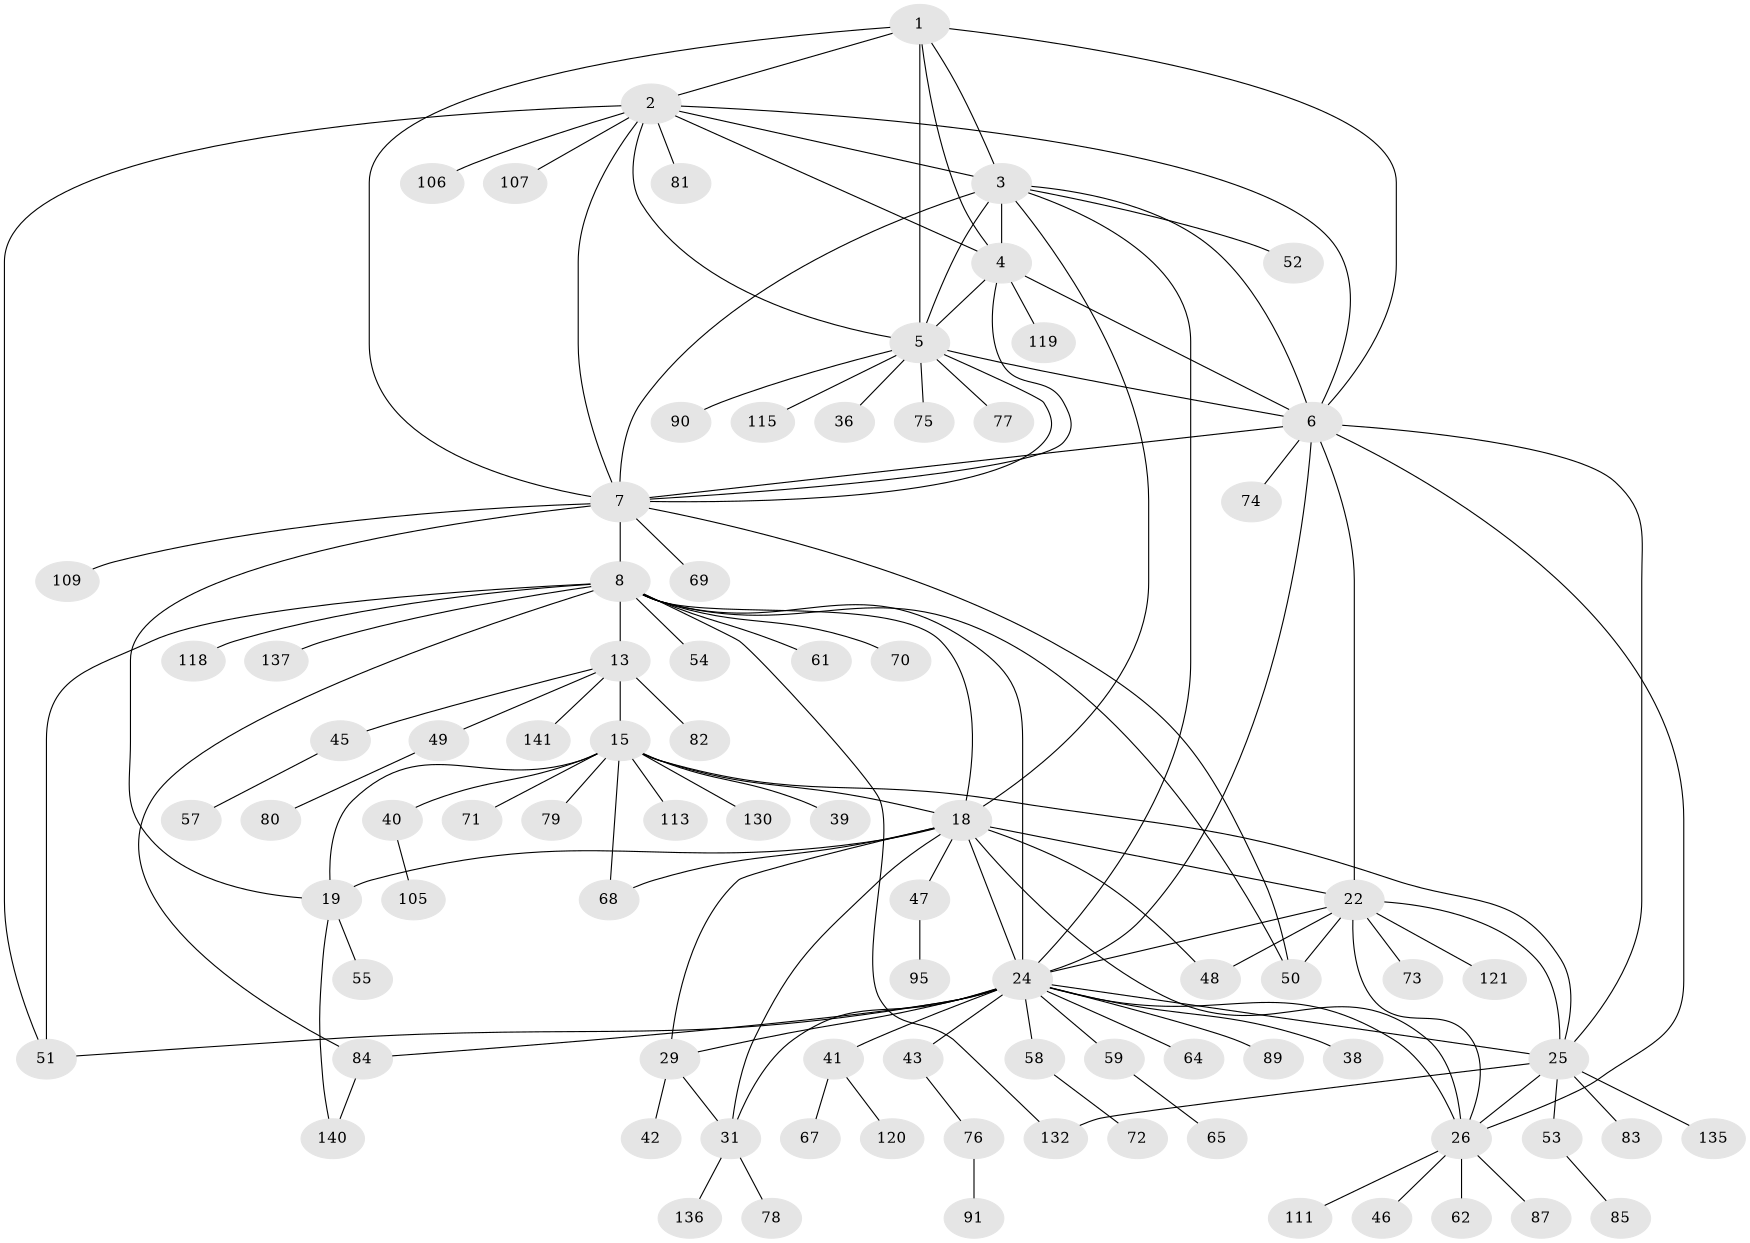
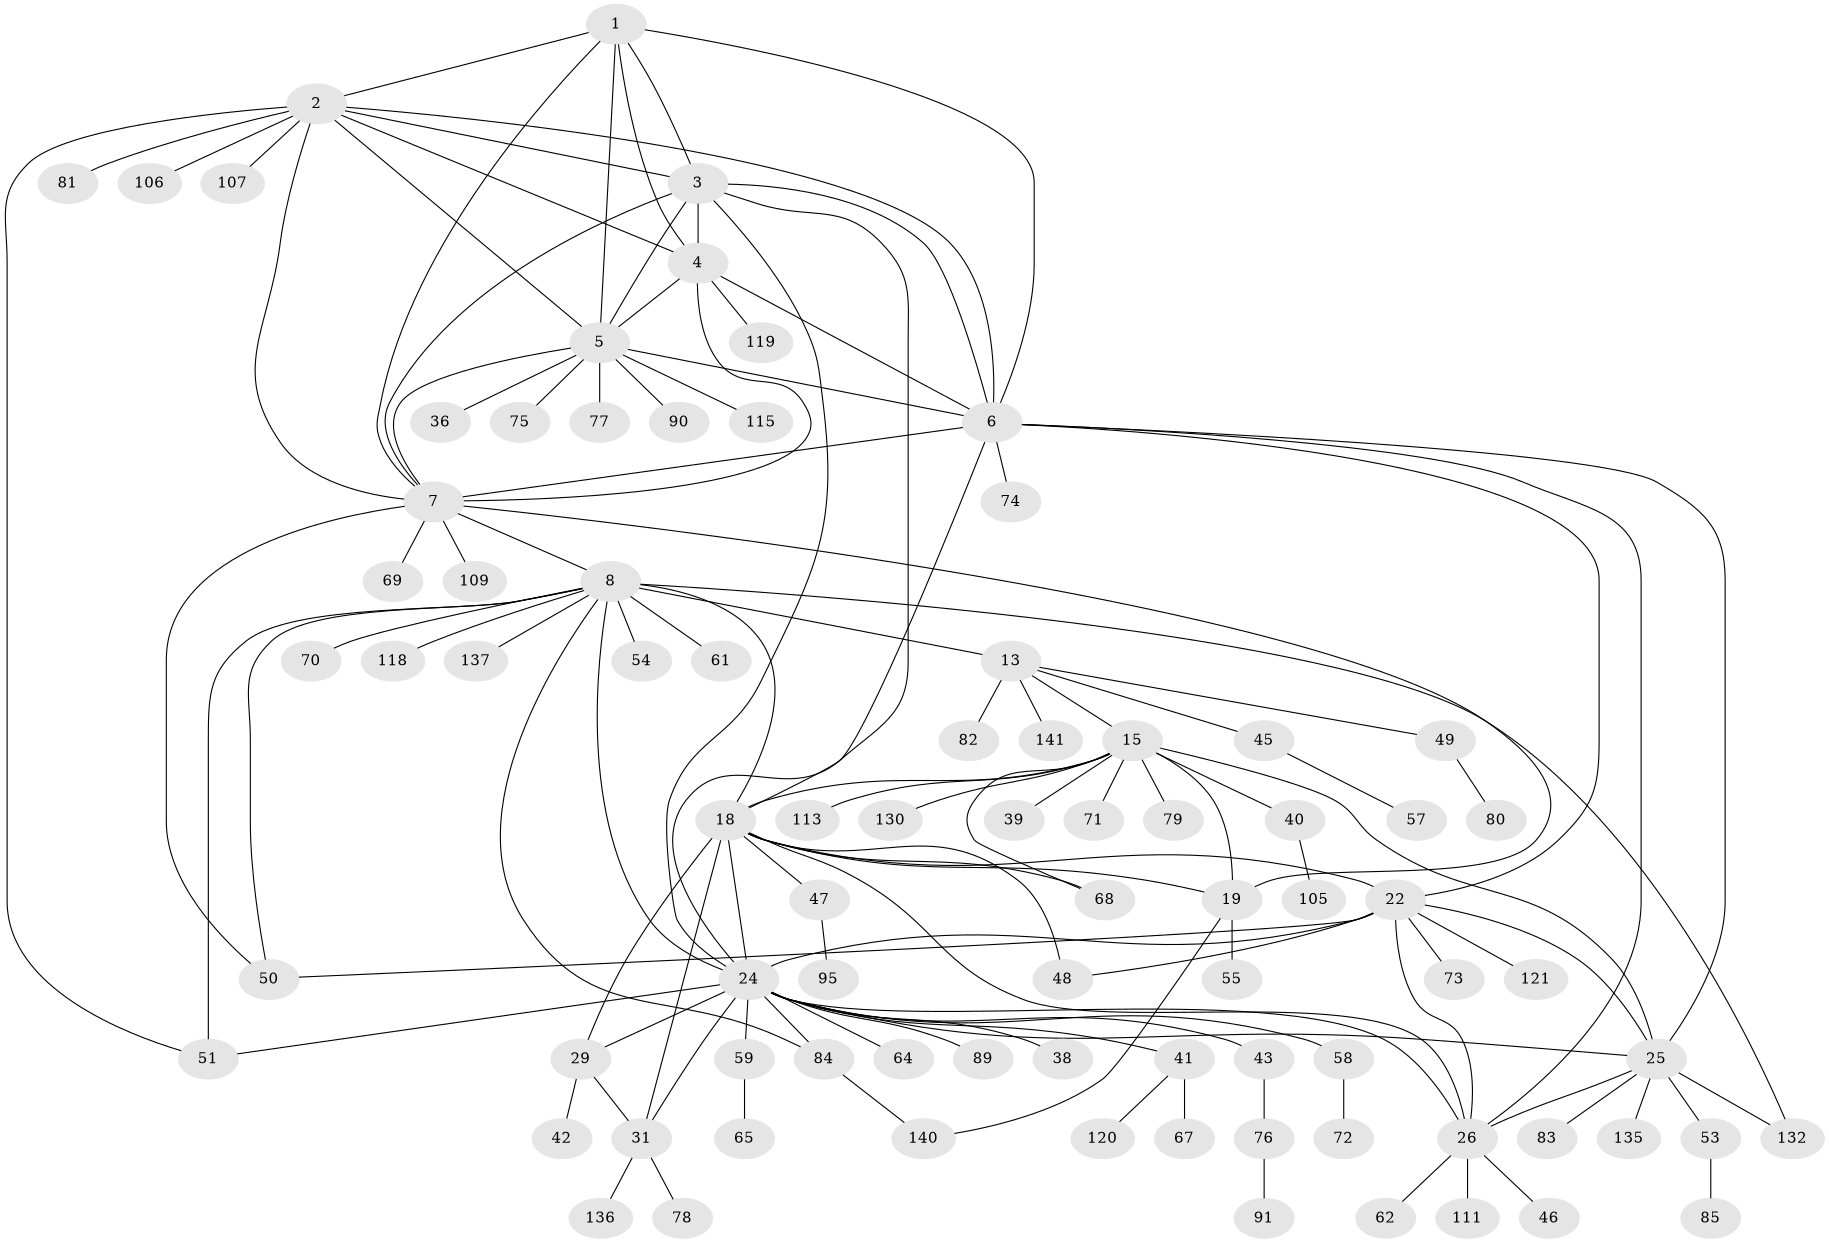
(1293, 263) -> none
(1541, 1218) -> none
